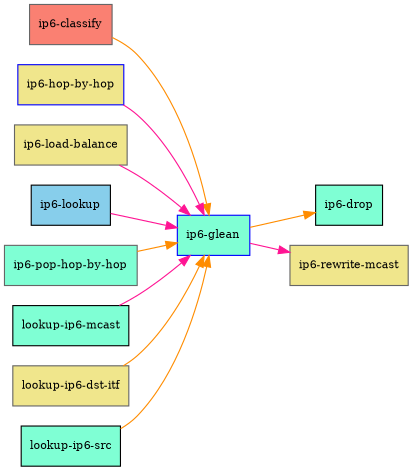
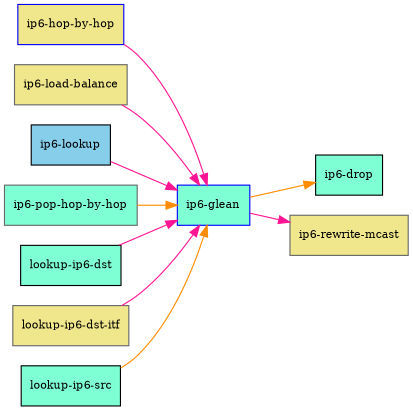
(71, 25) -> none
(168, 321) -> (161, 274)
(71, 326) -> (71, 265)
